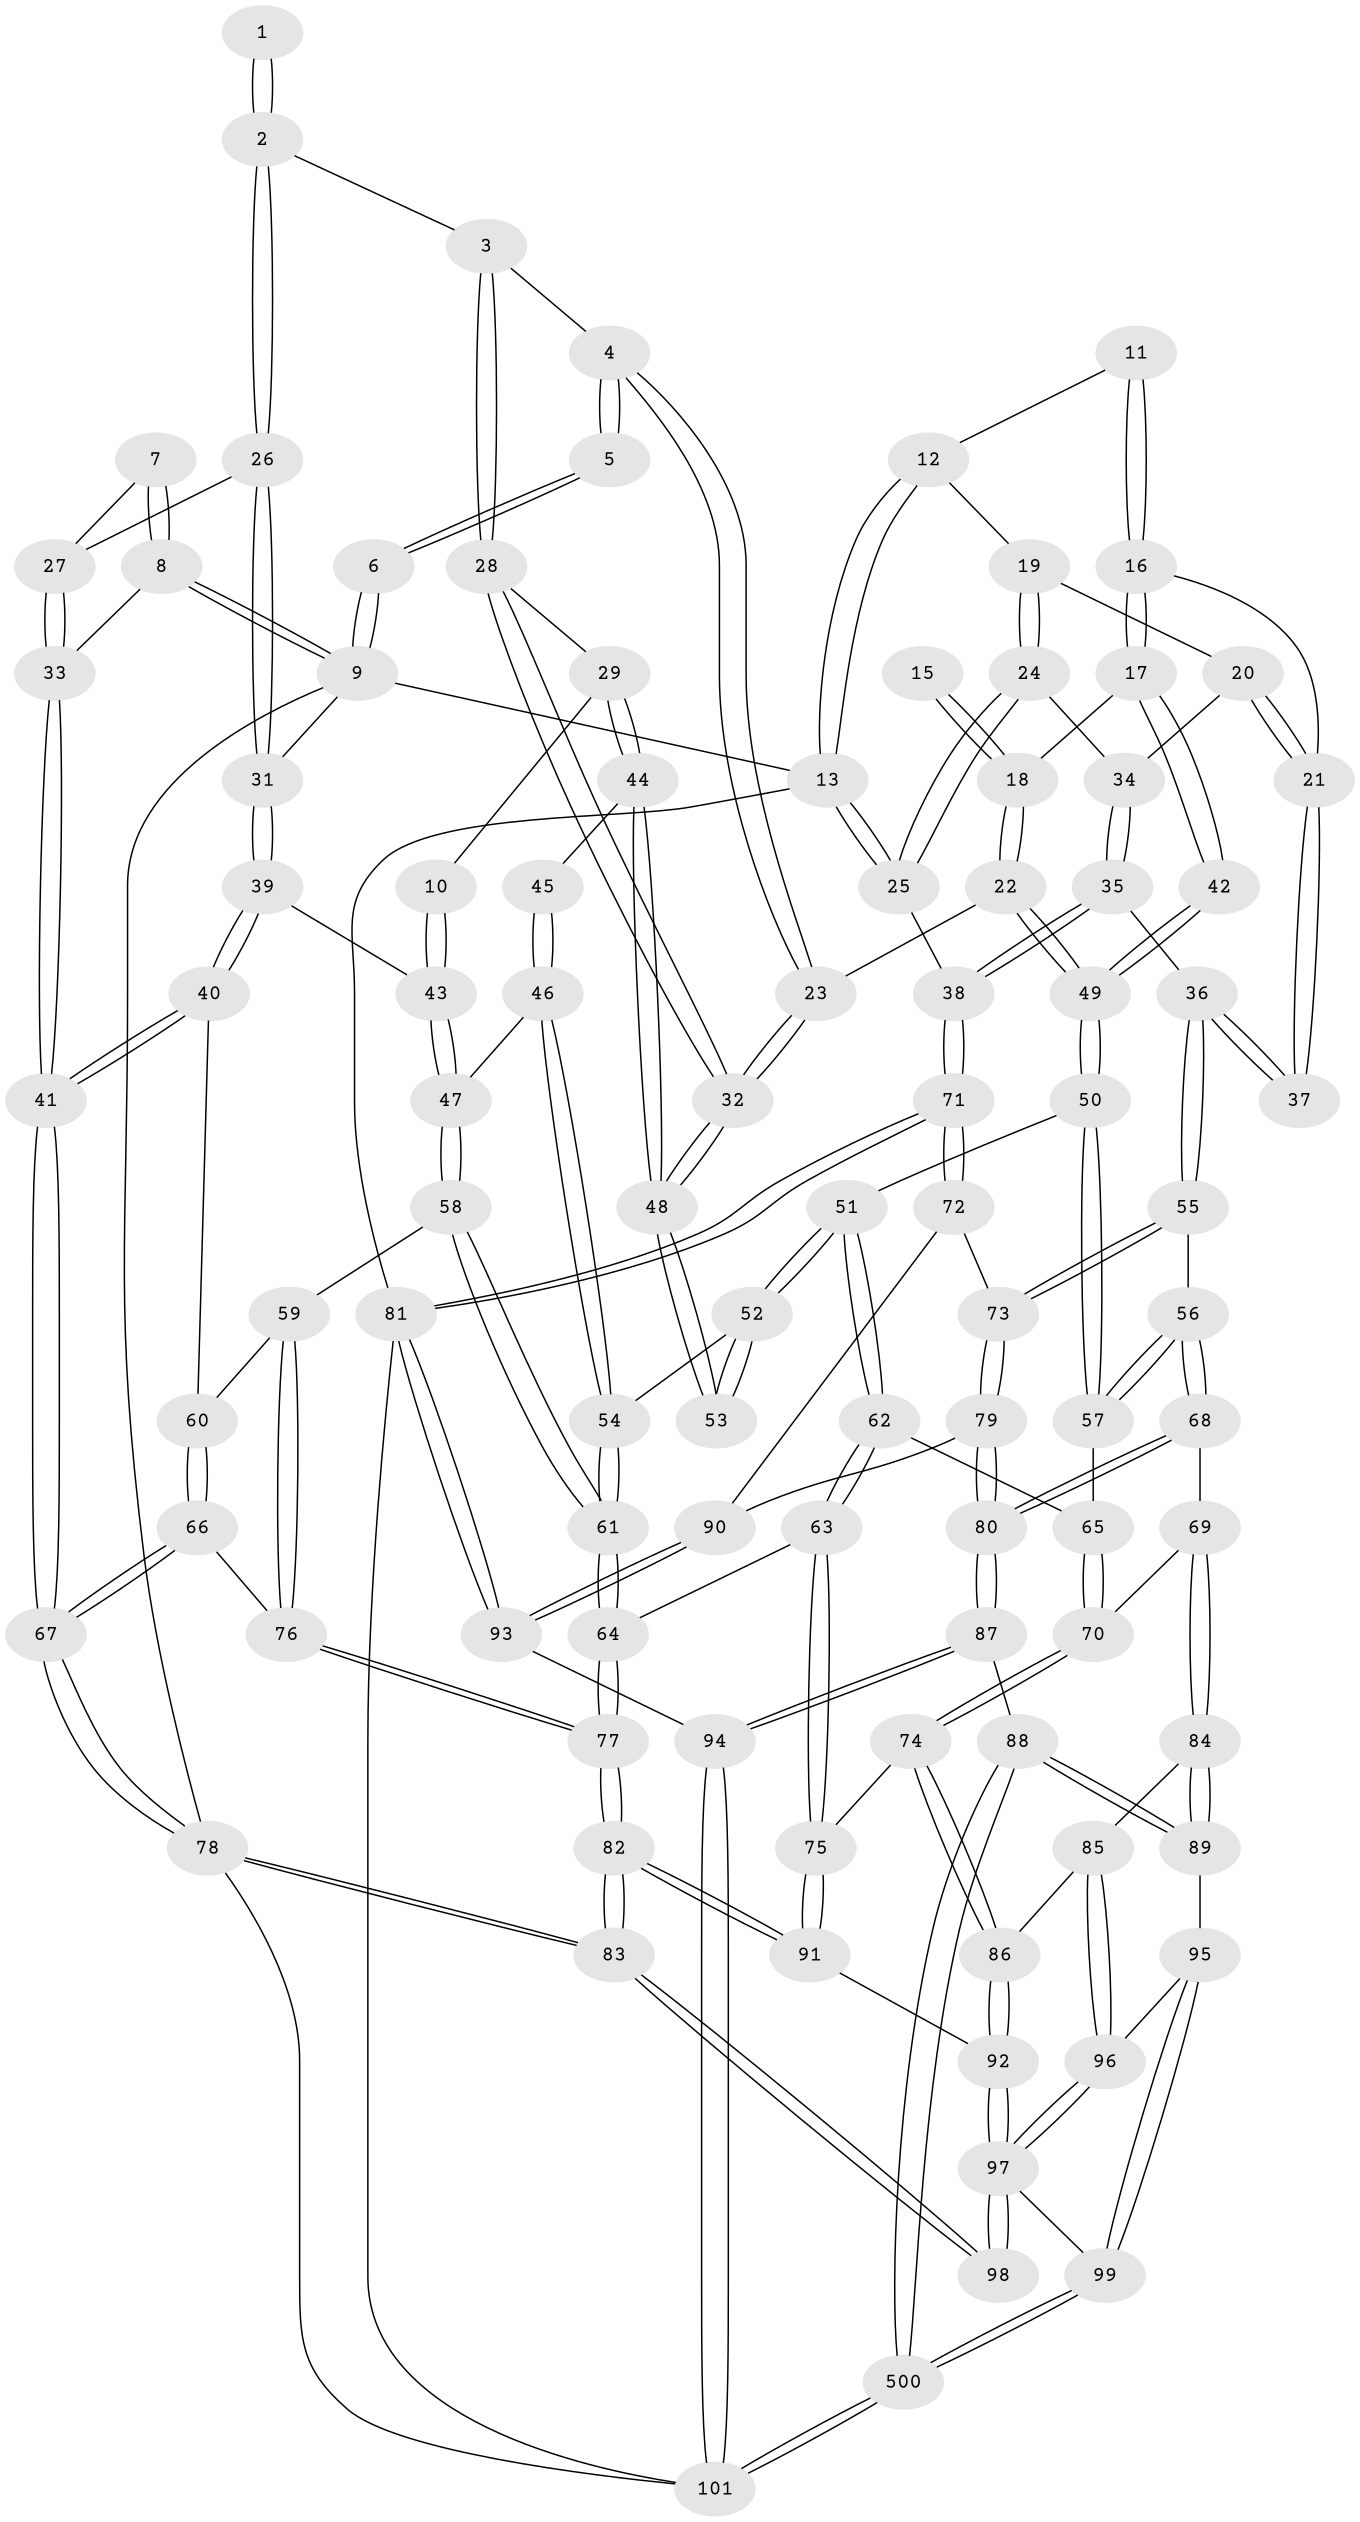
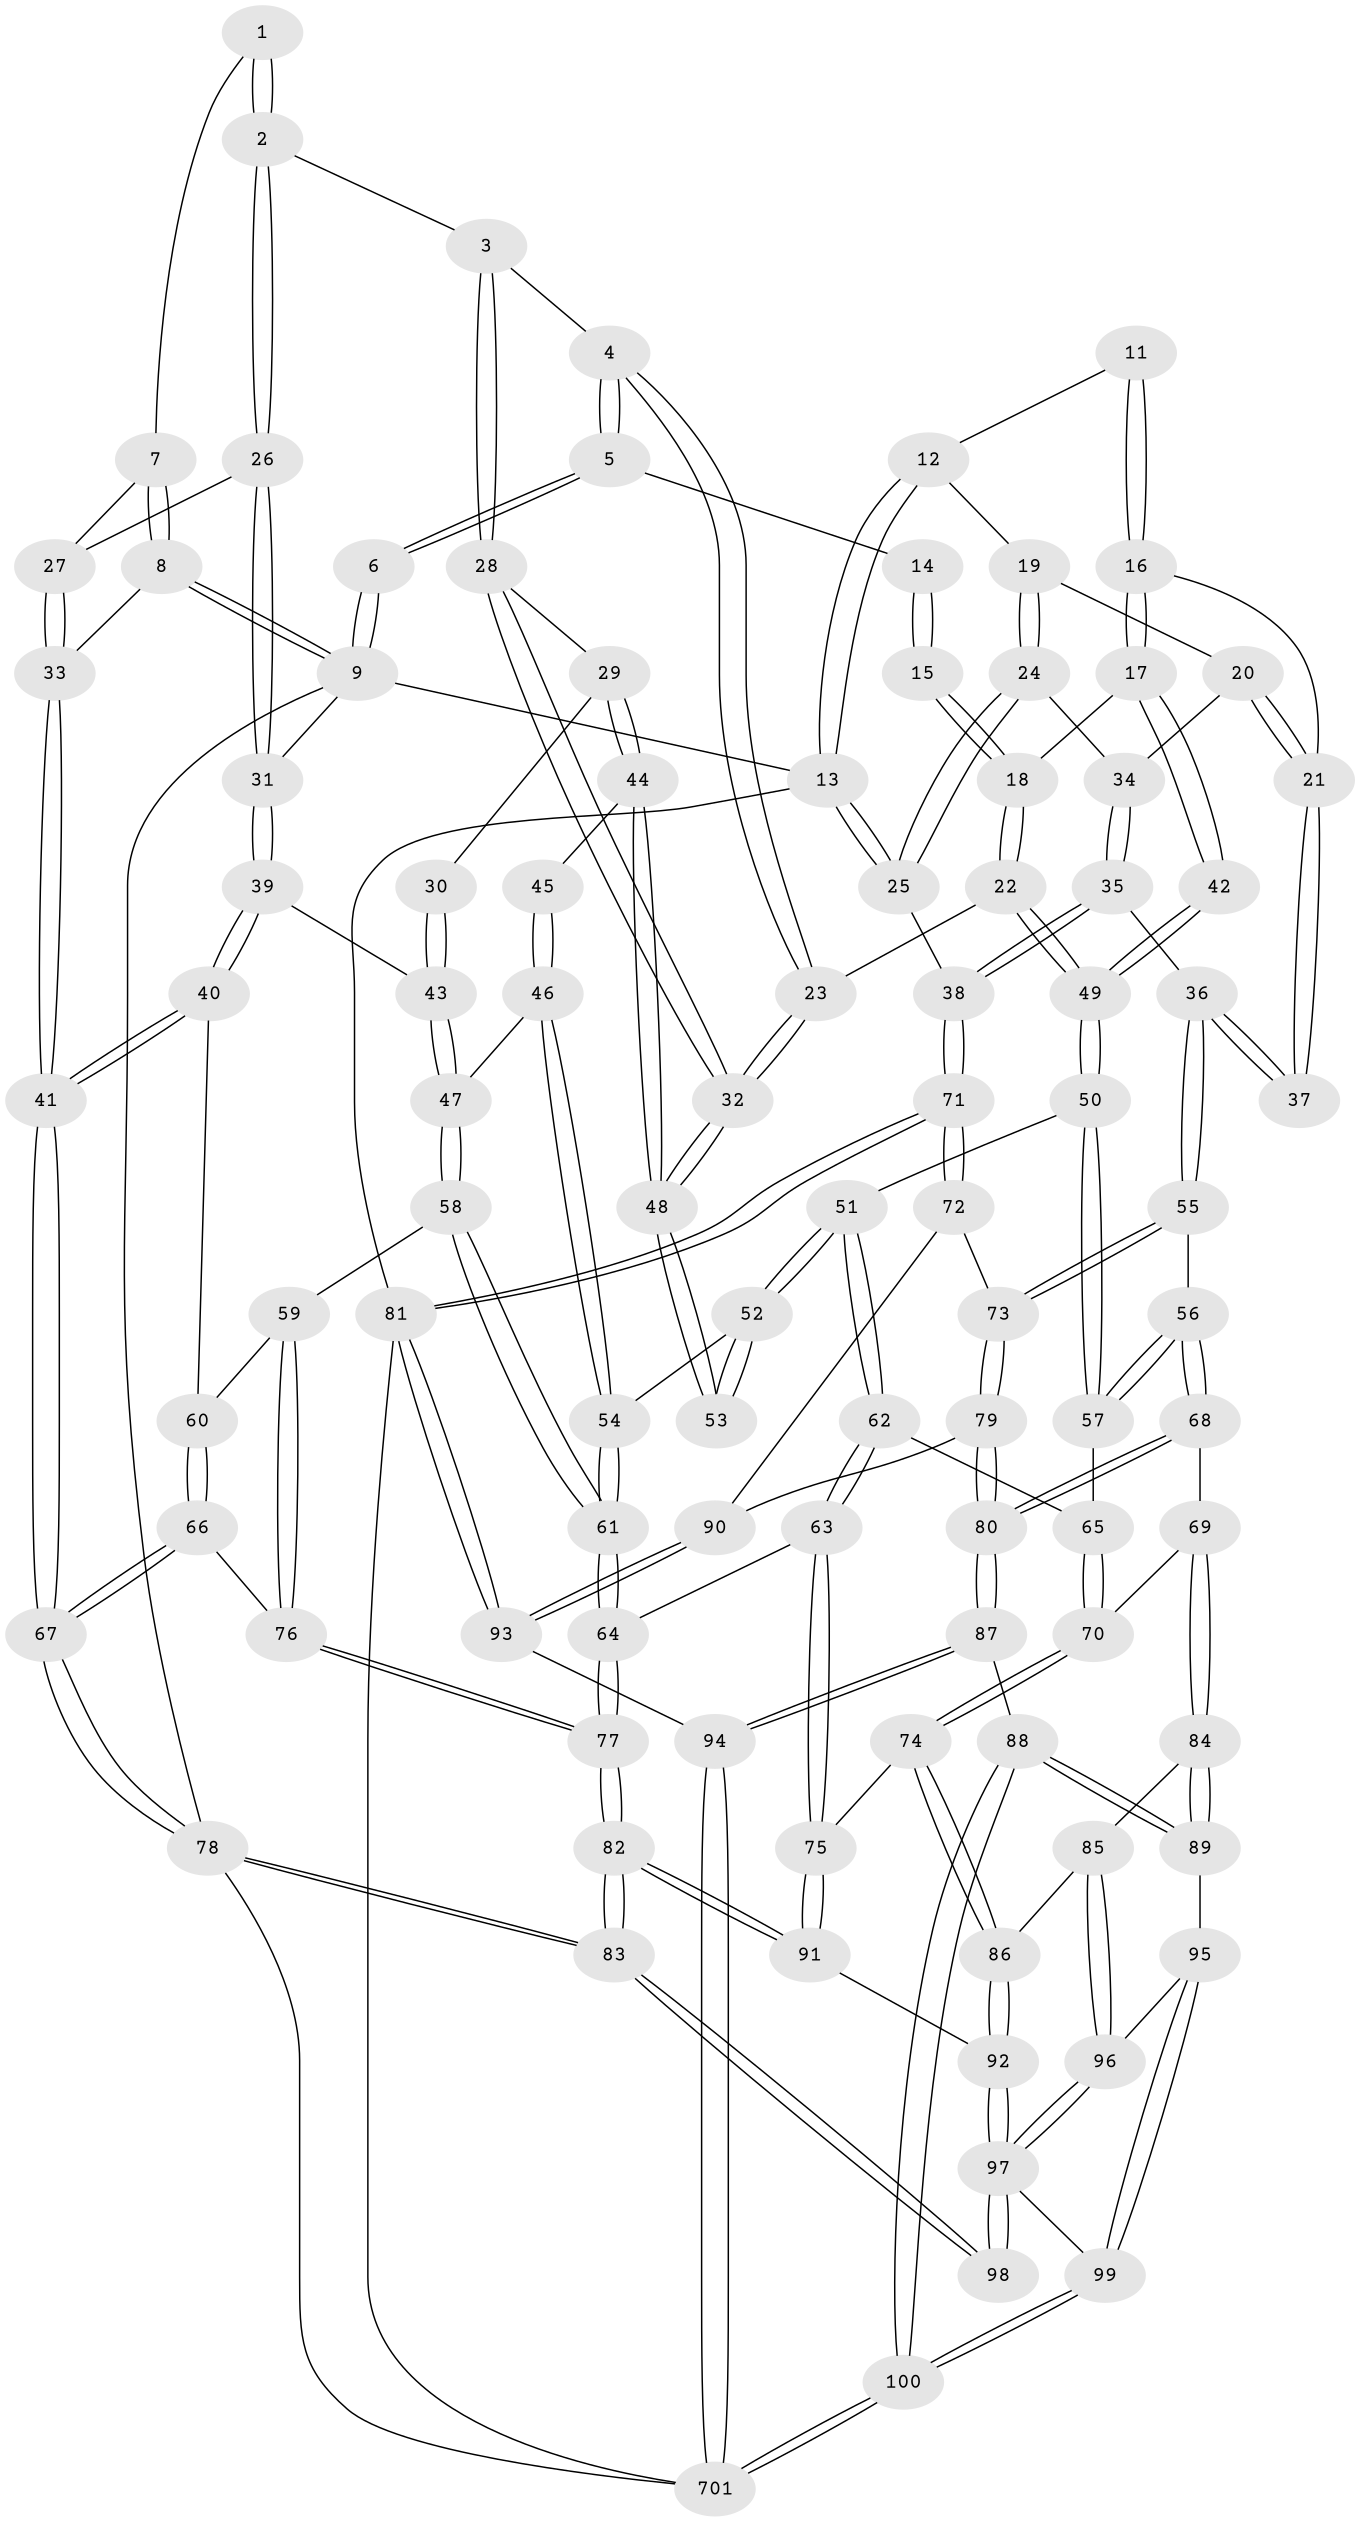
none -> (175, 238)
none -> (923, 567)
(436, 887) -> (436, 887)
(903, 2382) -> (903, 2382)
(715, 2489) -> (715, 2489)
